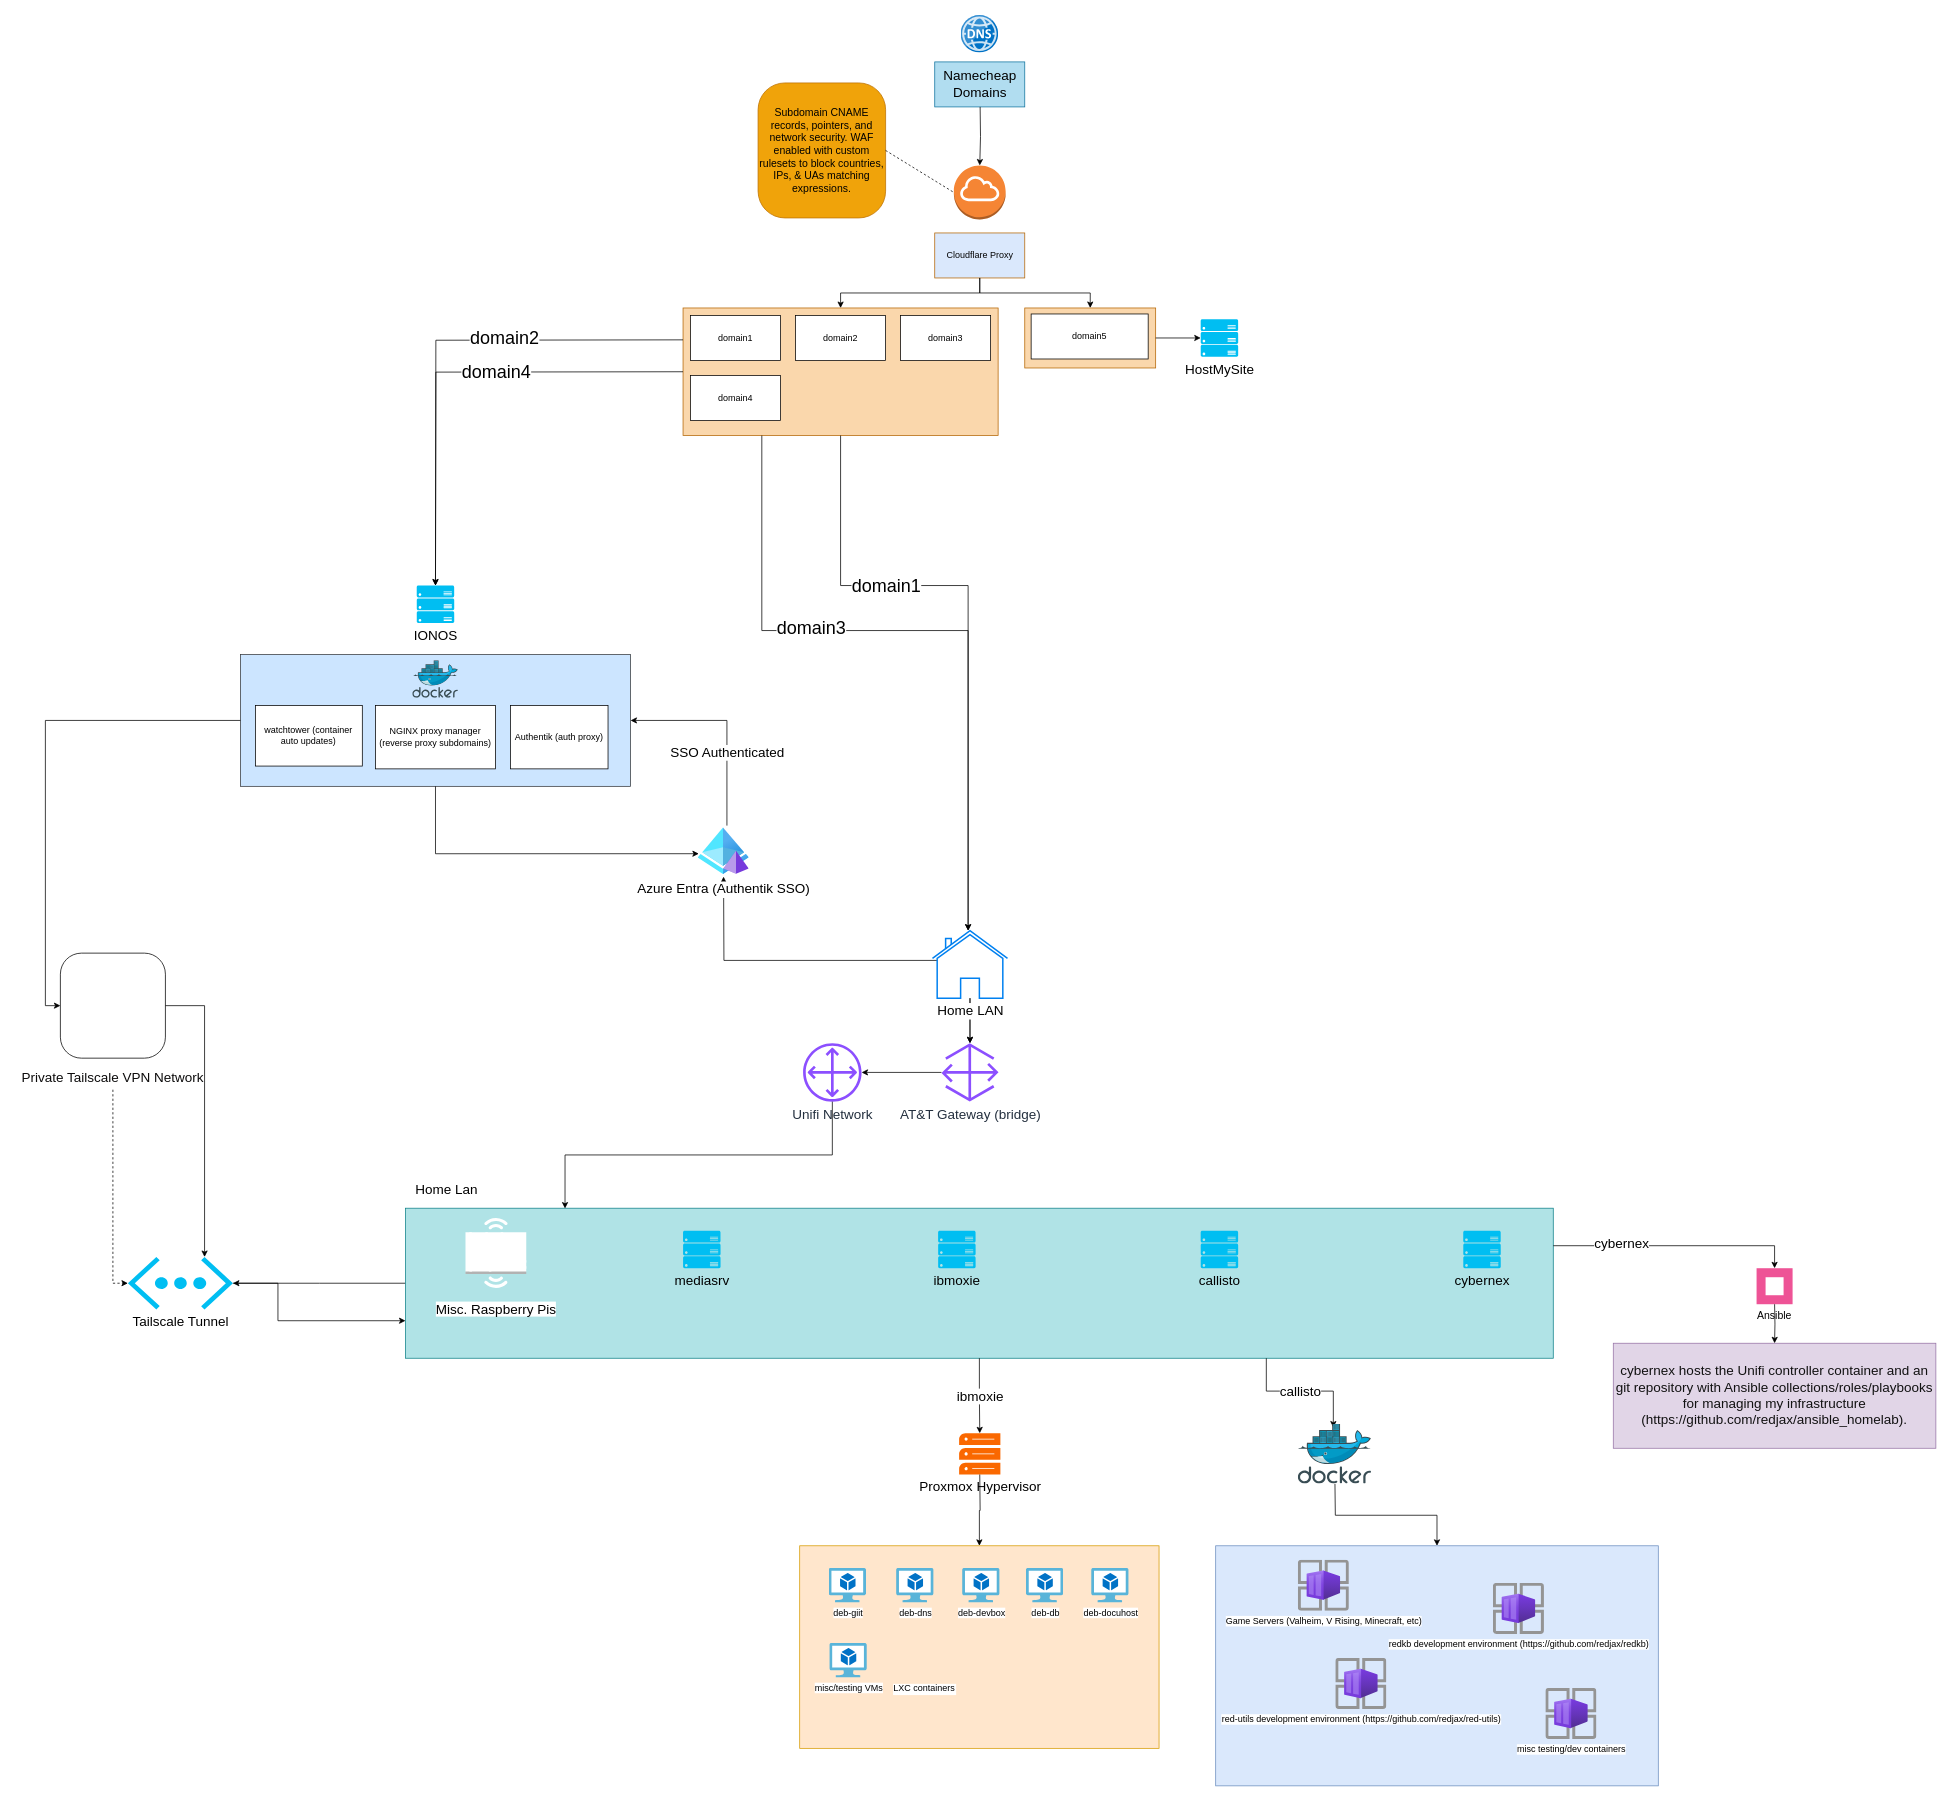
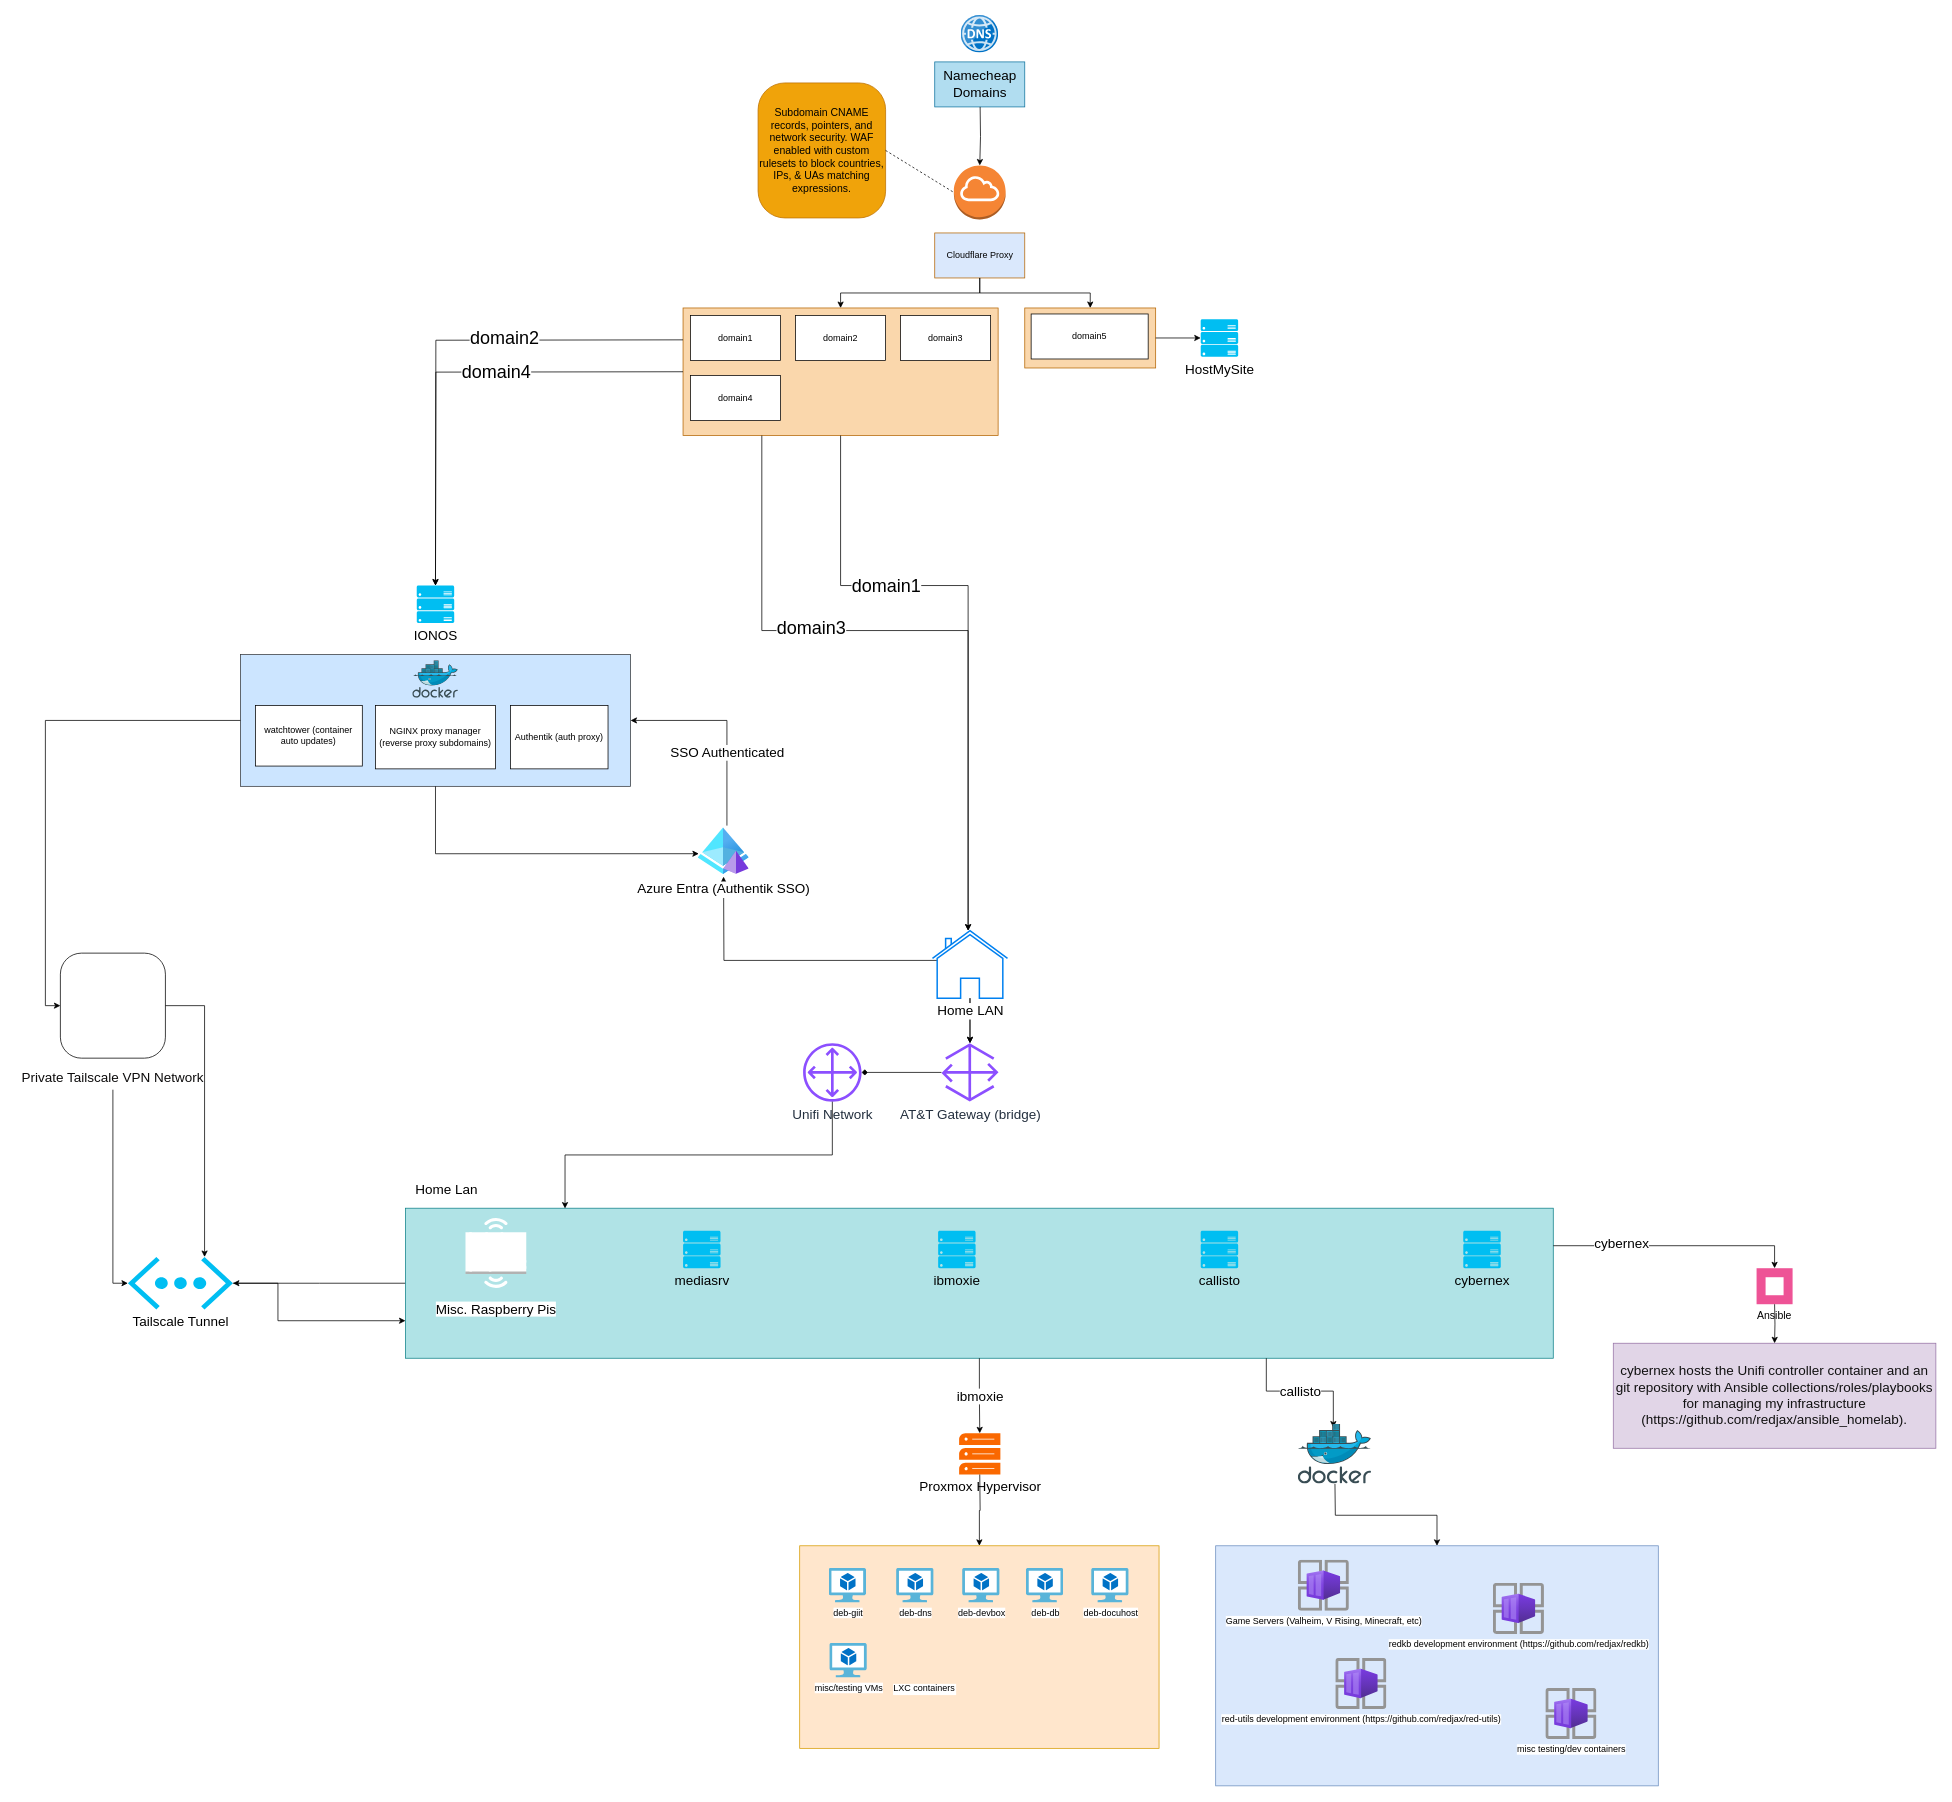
(868, 1072) -> (868, 1072)
(113, 1192) -> (113, 1192)
